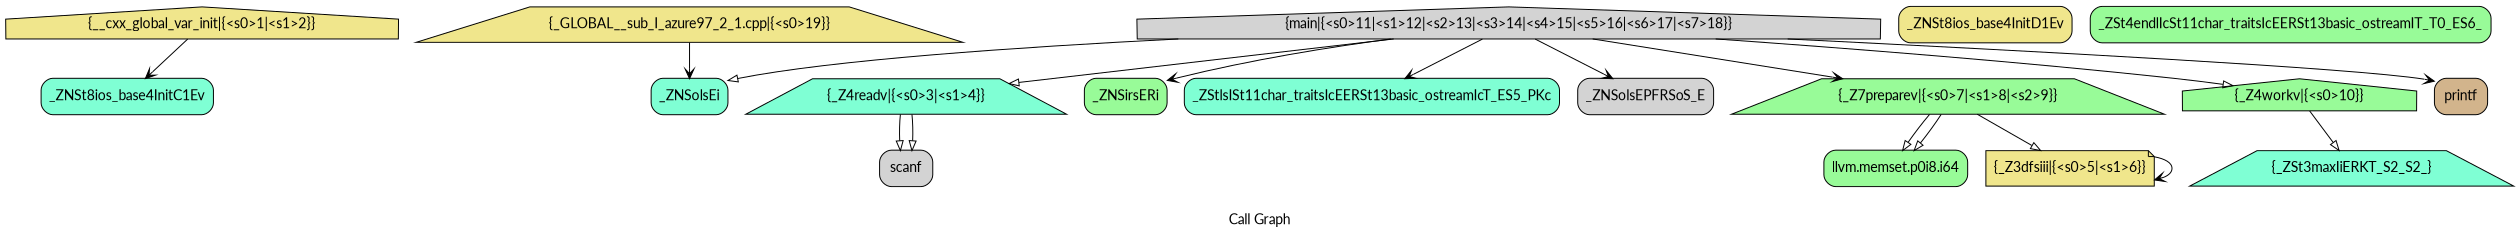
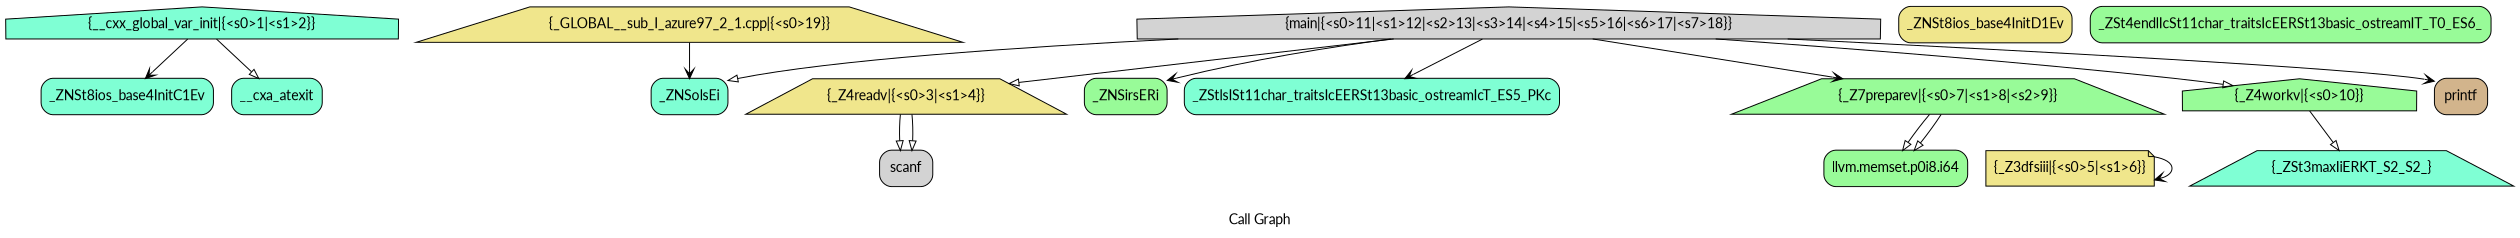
(202, 25) -> (202, 25)
none -> (277, 97)
(906, 97) -> (906, 97)
(1646, 97) -> none
(2005, 130) -> none
